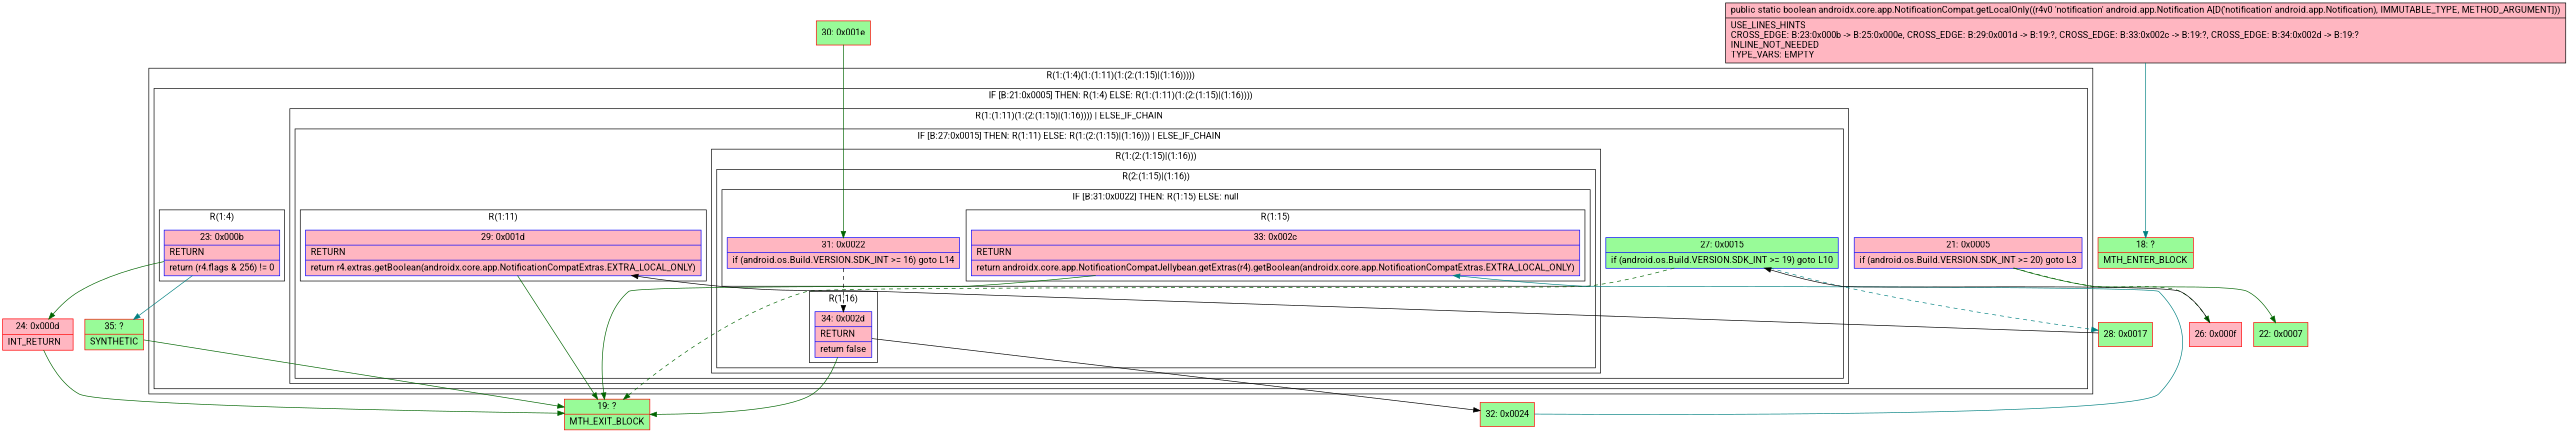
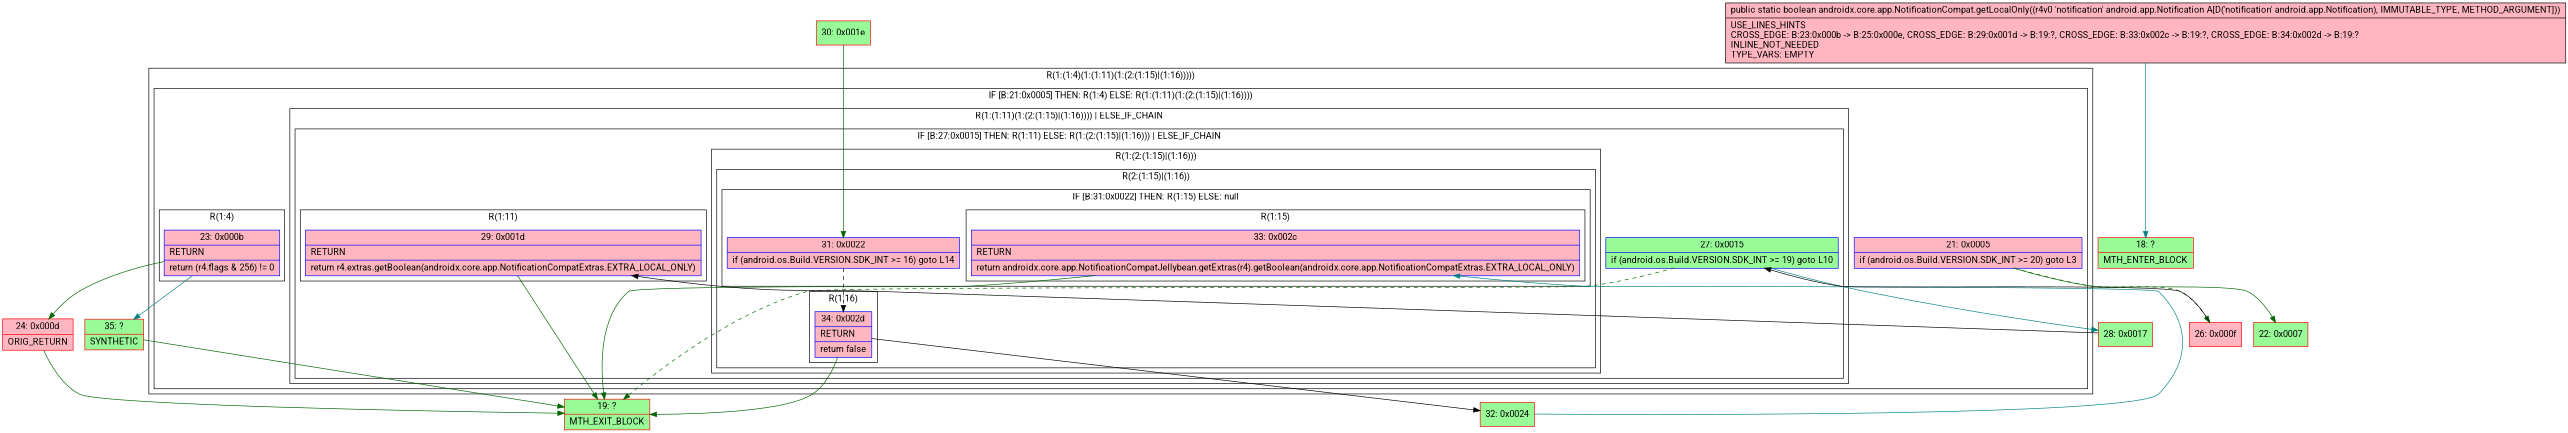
(1930, 304) -> (1930, 304)
(35, 342) -> (38, 342)
